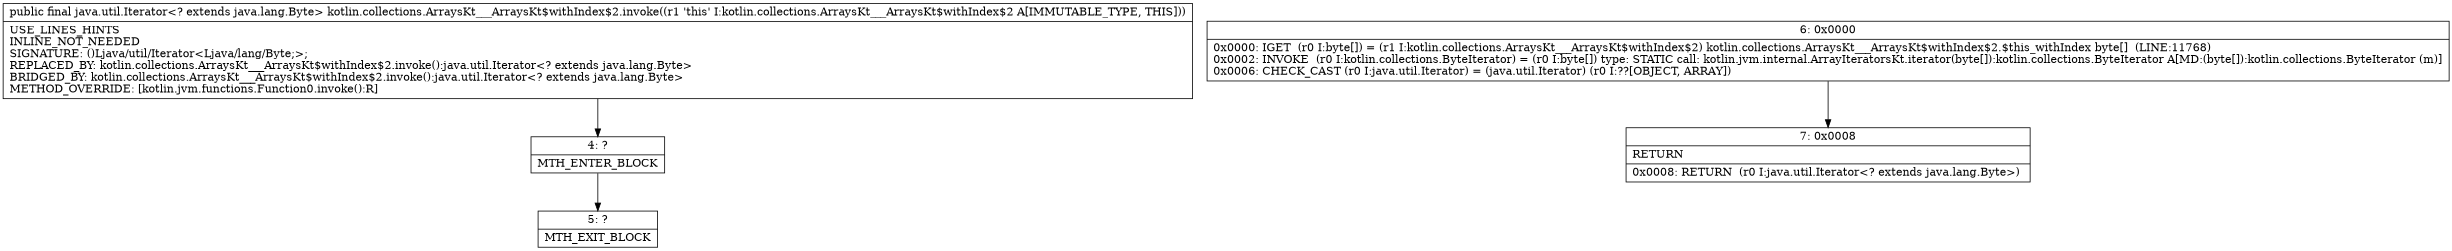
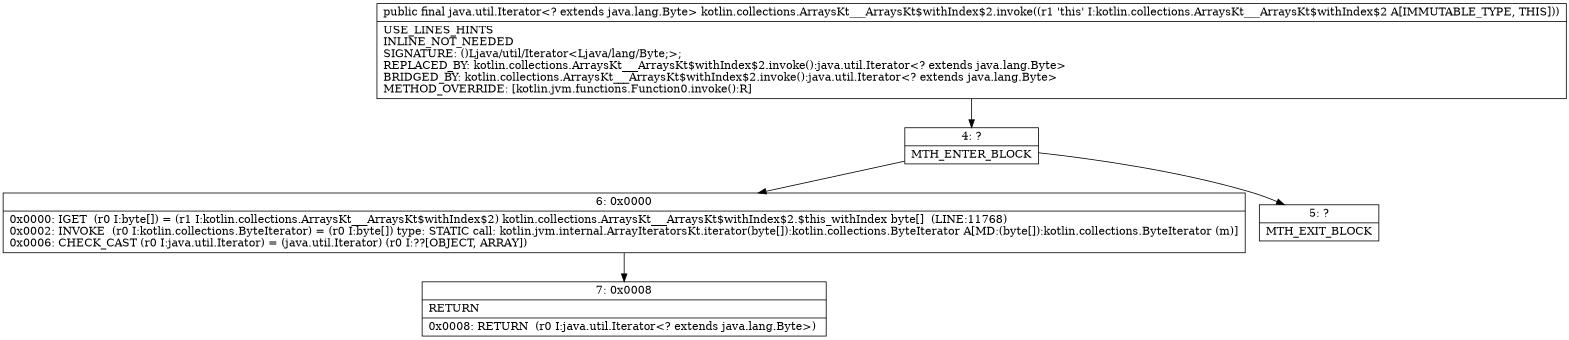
none -> (835, 176)
